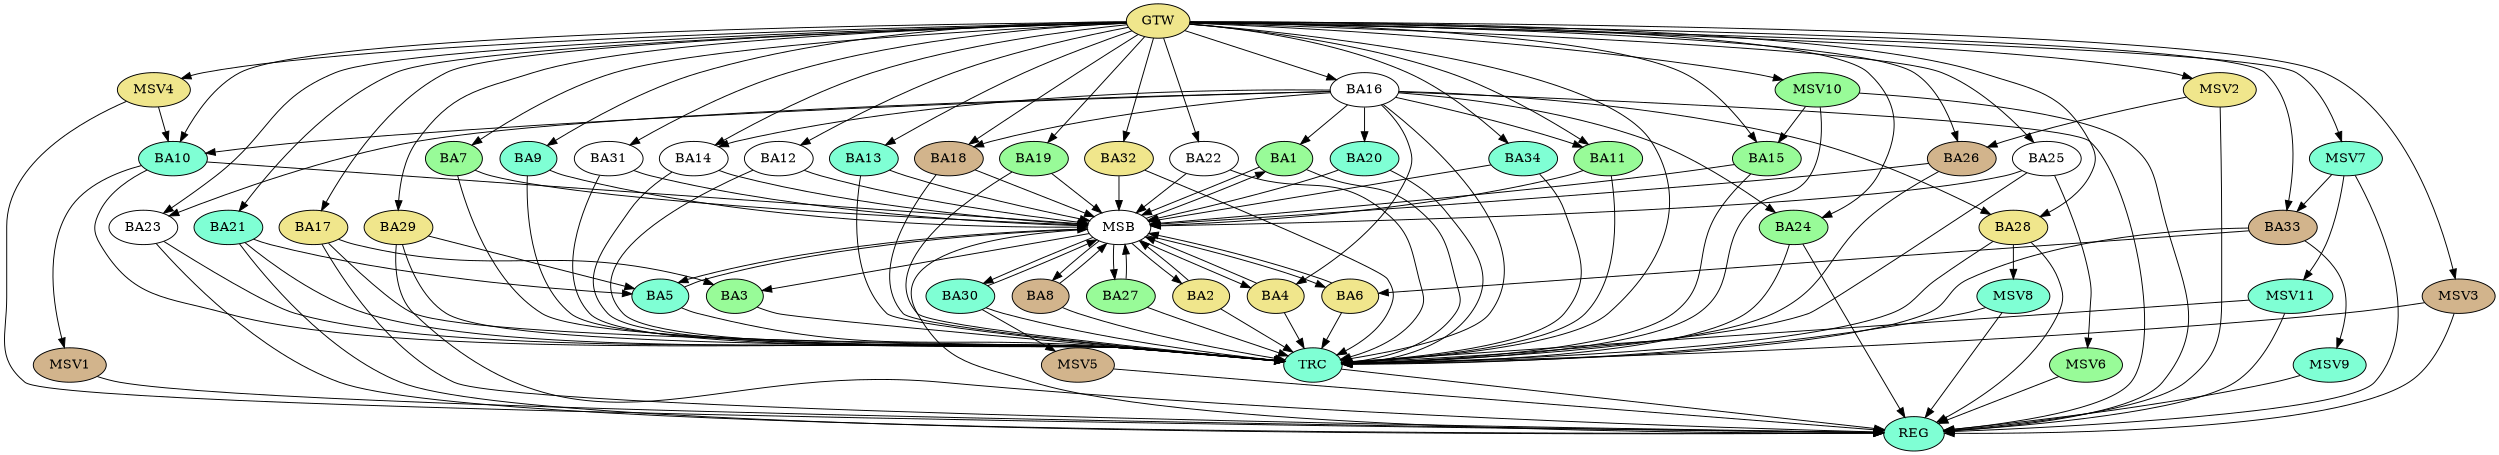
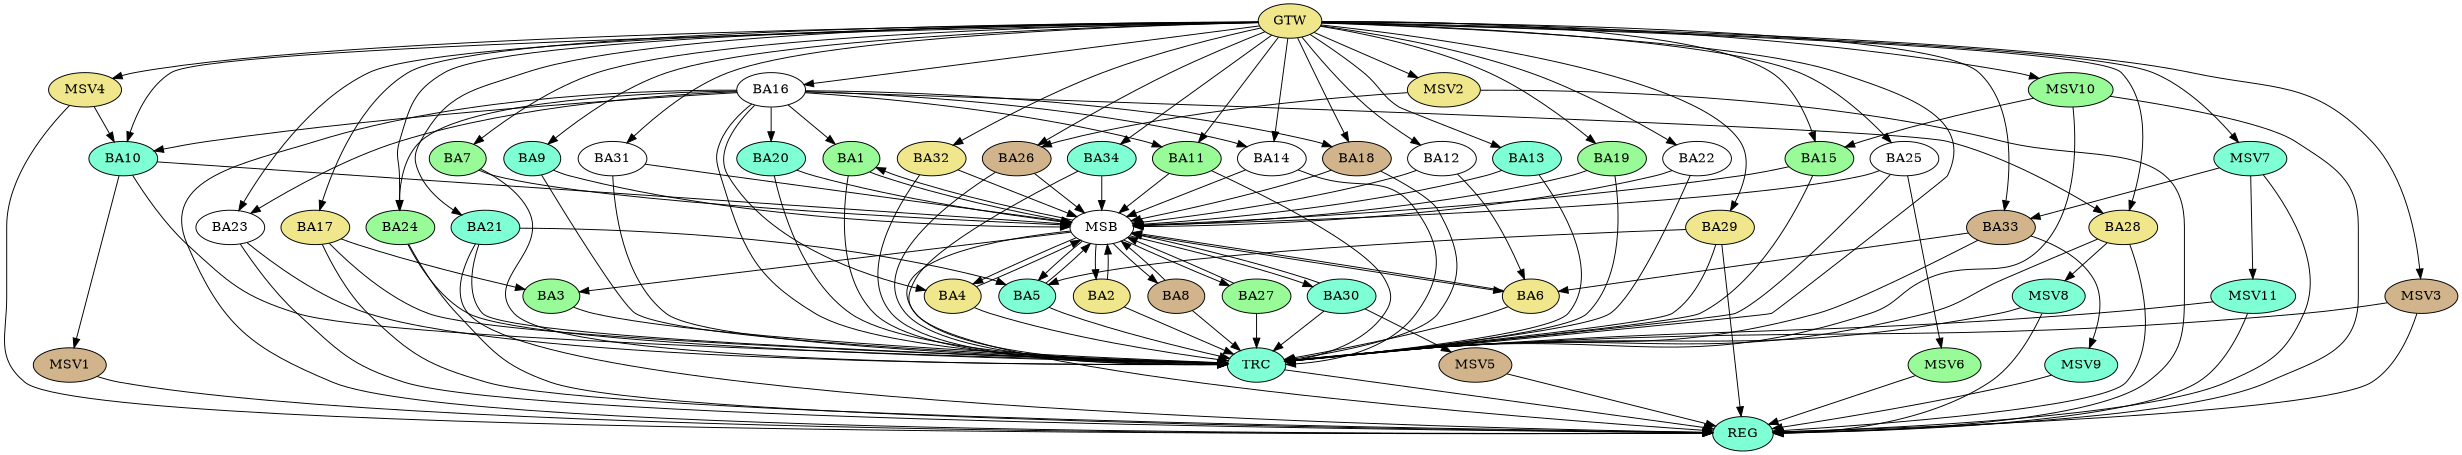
(622, 312) -> (1494, 219)
